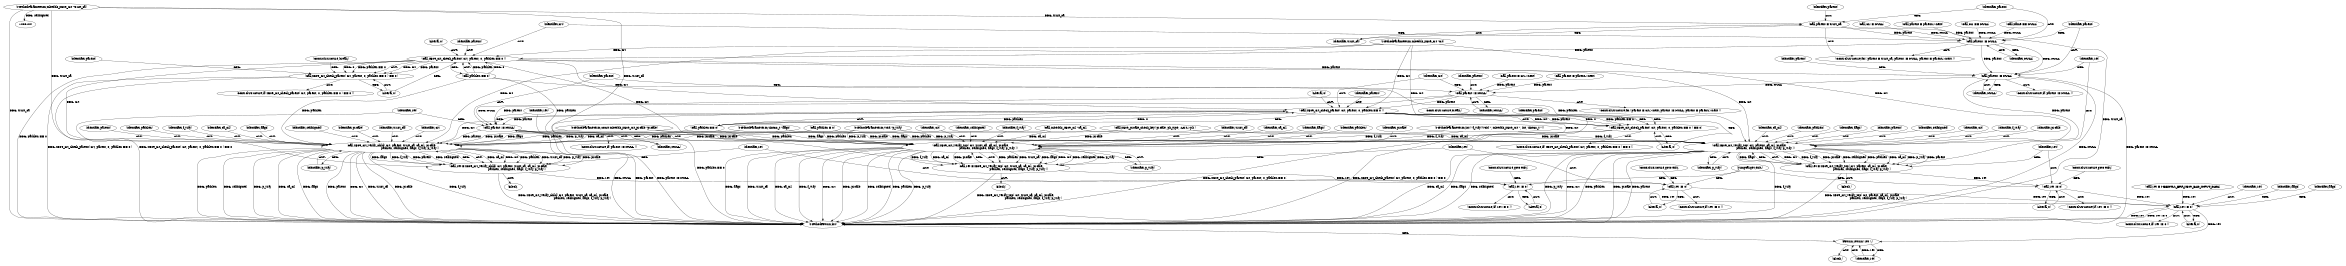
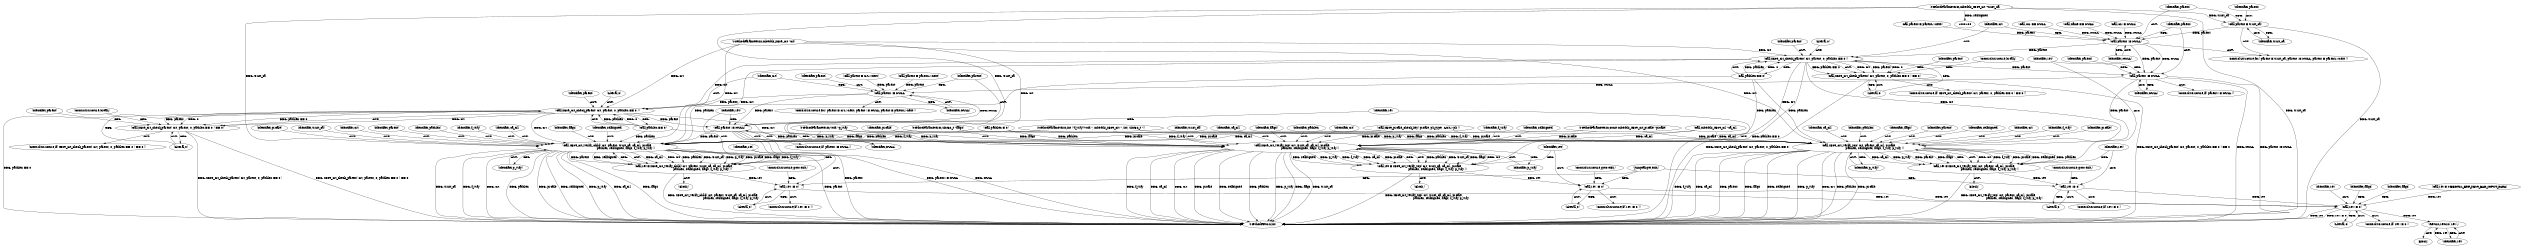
(1338, 233) -> none
